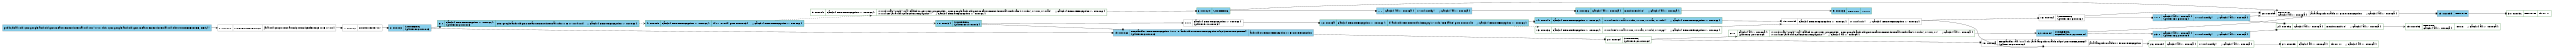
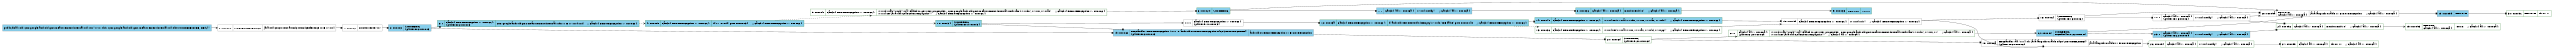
(2202, 18) -> (2202, 18)
